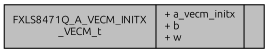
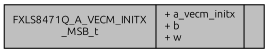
(80, 32) -> (80, 32)
